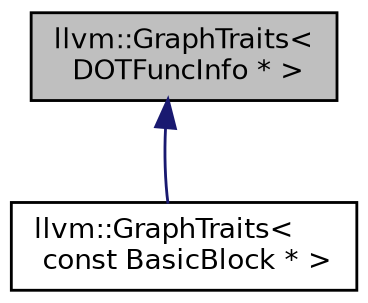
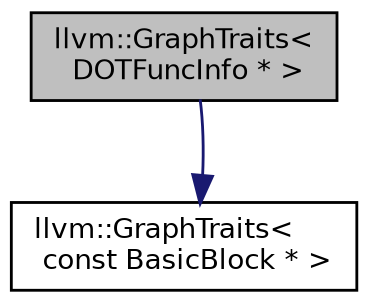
(165, 166) -> (203, 137)
